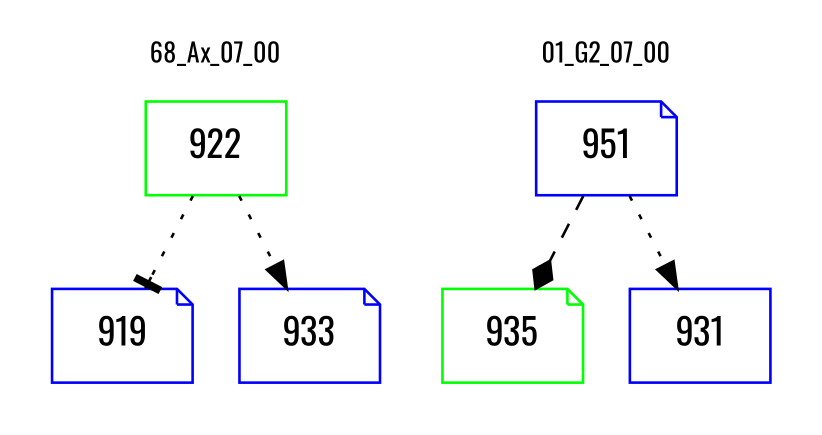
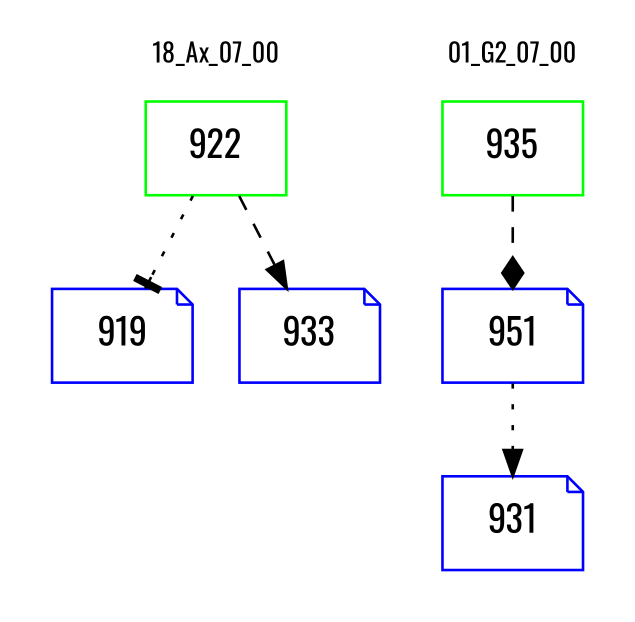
(216, 56) -> (216, 56)
(567, 228) -> (513, 227)
(257, 230) -> (257, 230)
(513, 336) -> (513, 148)
(700, 336) -> (513, 523)
